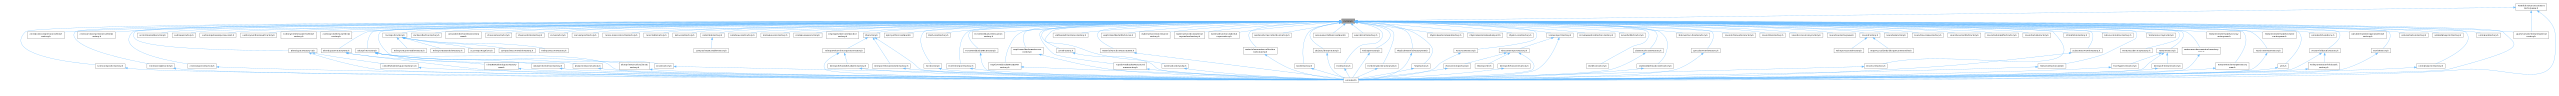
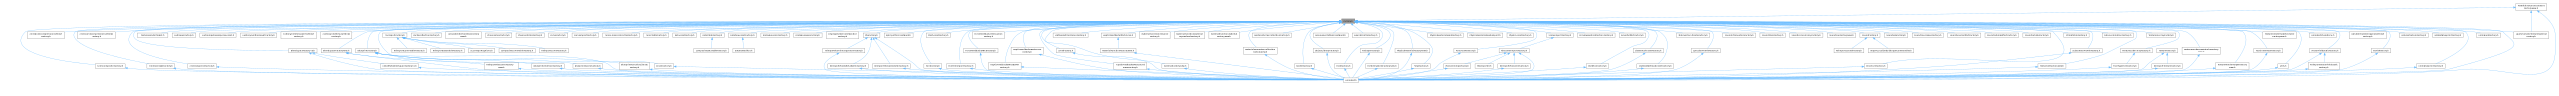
(1206, 23) -> (1118, 44)
(1781, 24) -> none
(153, 35) -> (153, 35)
(1224, 35) -> (1224, 35)
(2224, 35) -> none
none -> (744, 51)
(846, 59) -> (866, 55)
(2145, 59) -> (2130, 59)
none -> (1514, 60)
(501, 66) -> (501, 66)
(1467, 77) -> (1471, 74)
